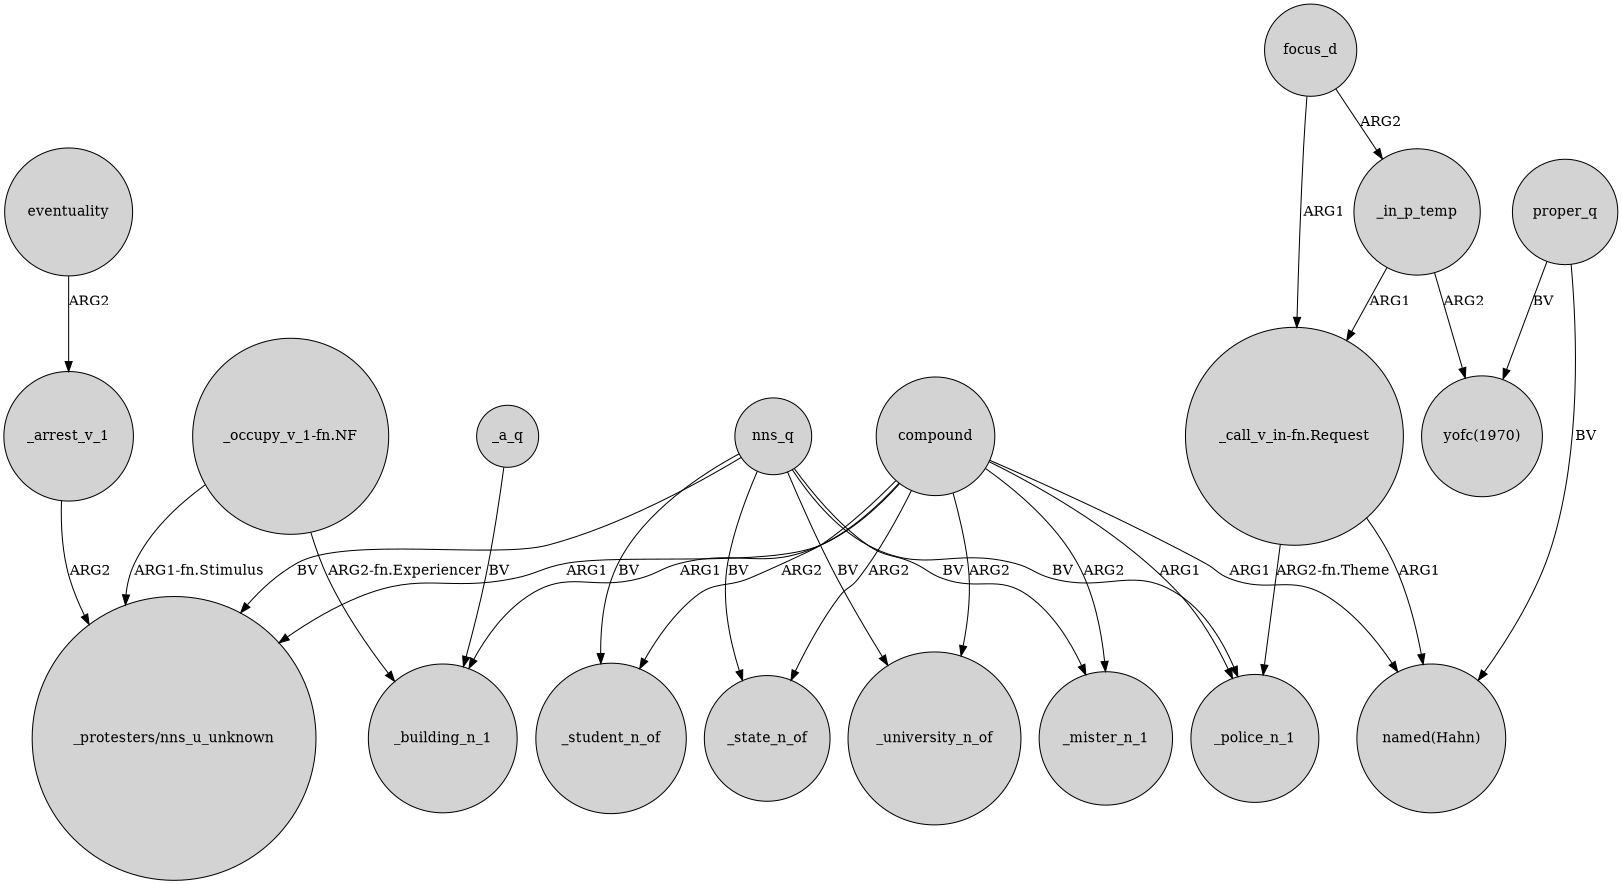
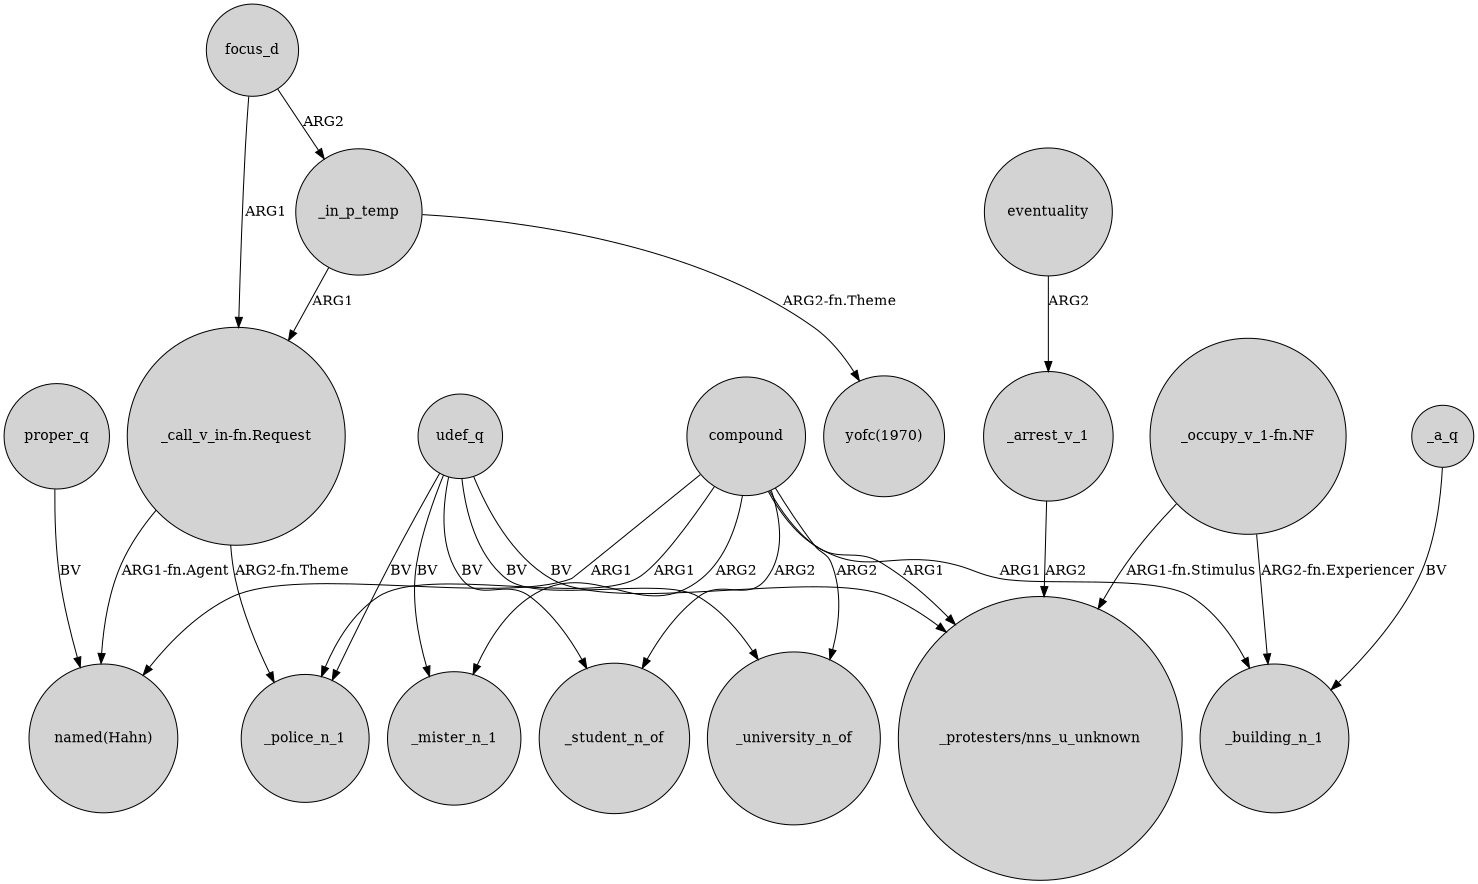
(1464, 302) -> (840, 302)
(1527, 315) -> none
(773, 436) -> (460, 436)
(1420, 571) -> (175, 571)
(767, 738) -> none
